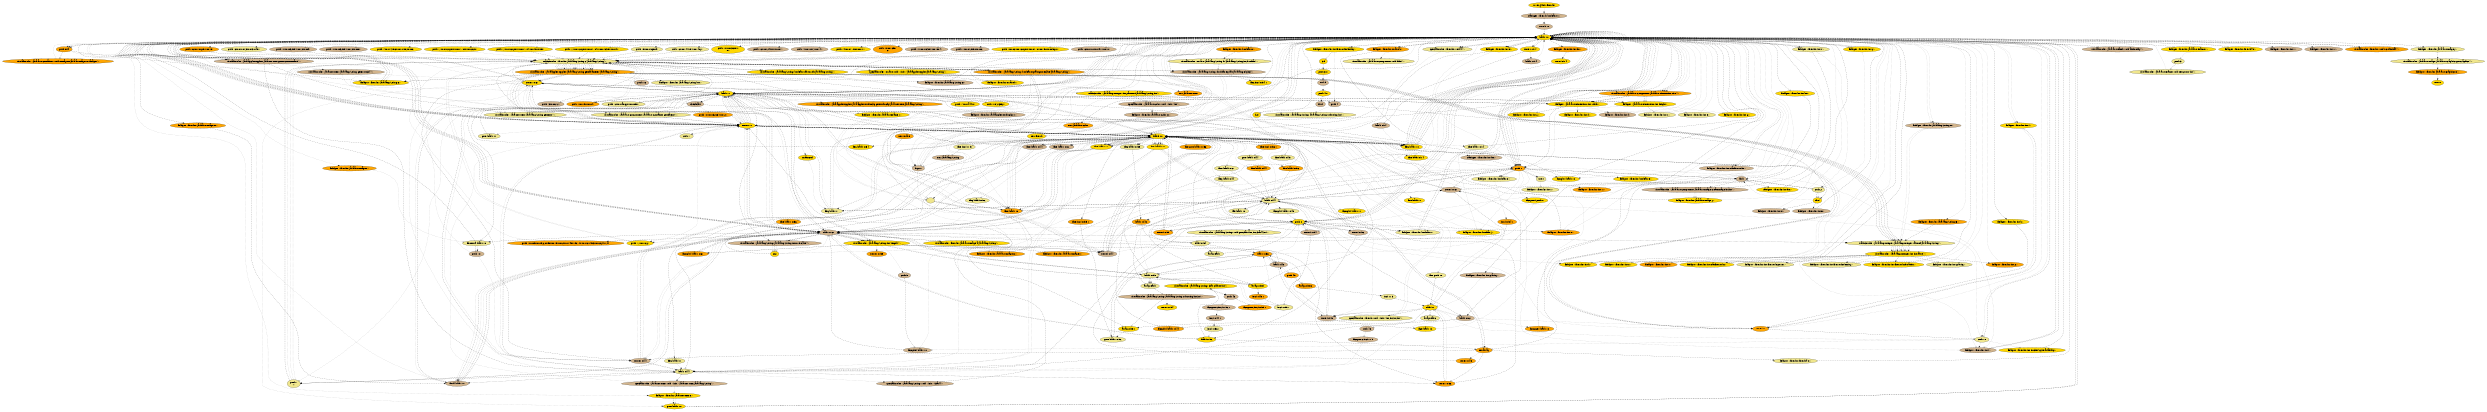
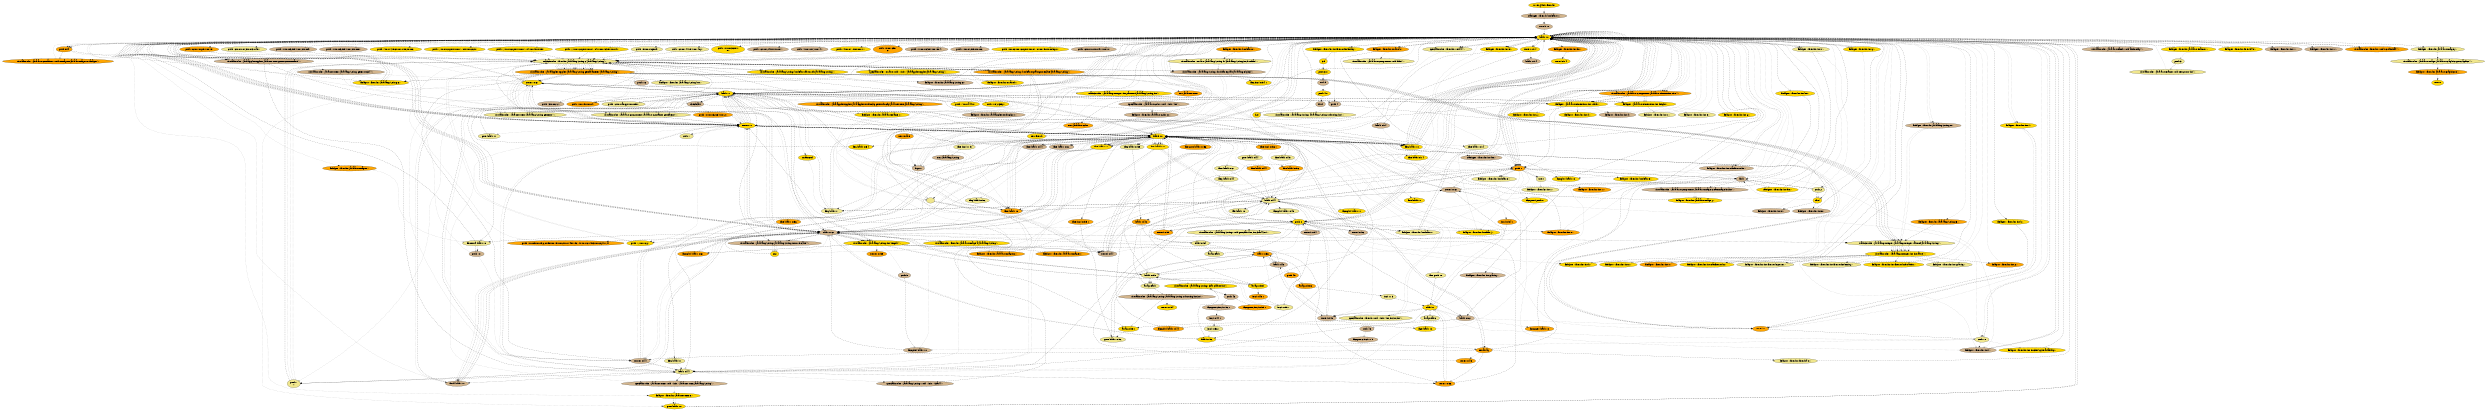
(198, 126) -> none
(1756, 184) -> (1756, 184)
